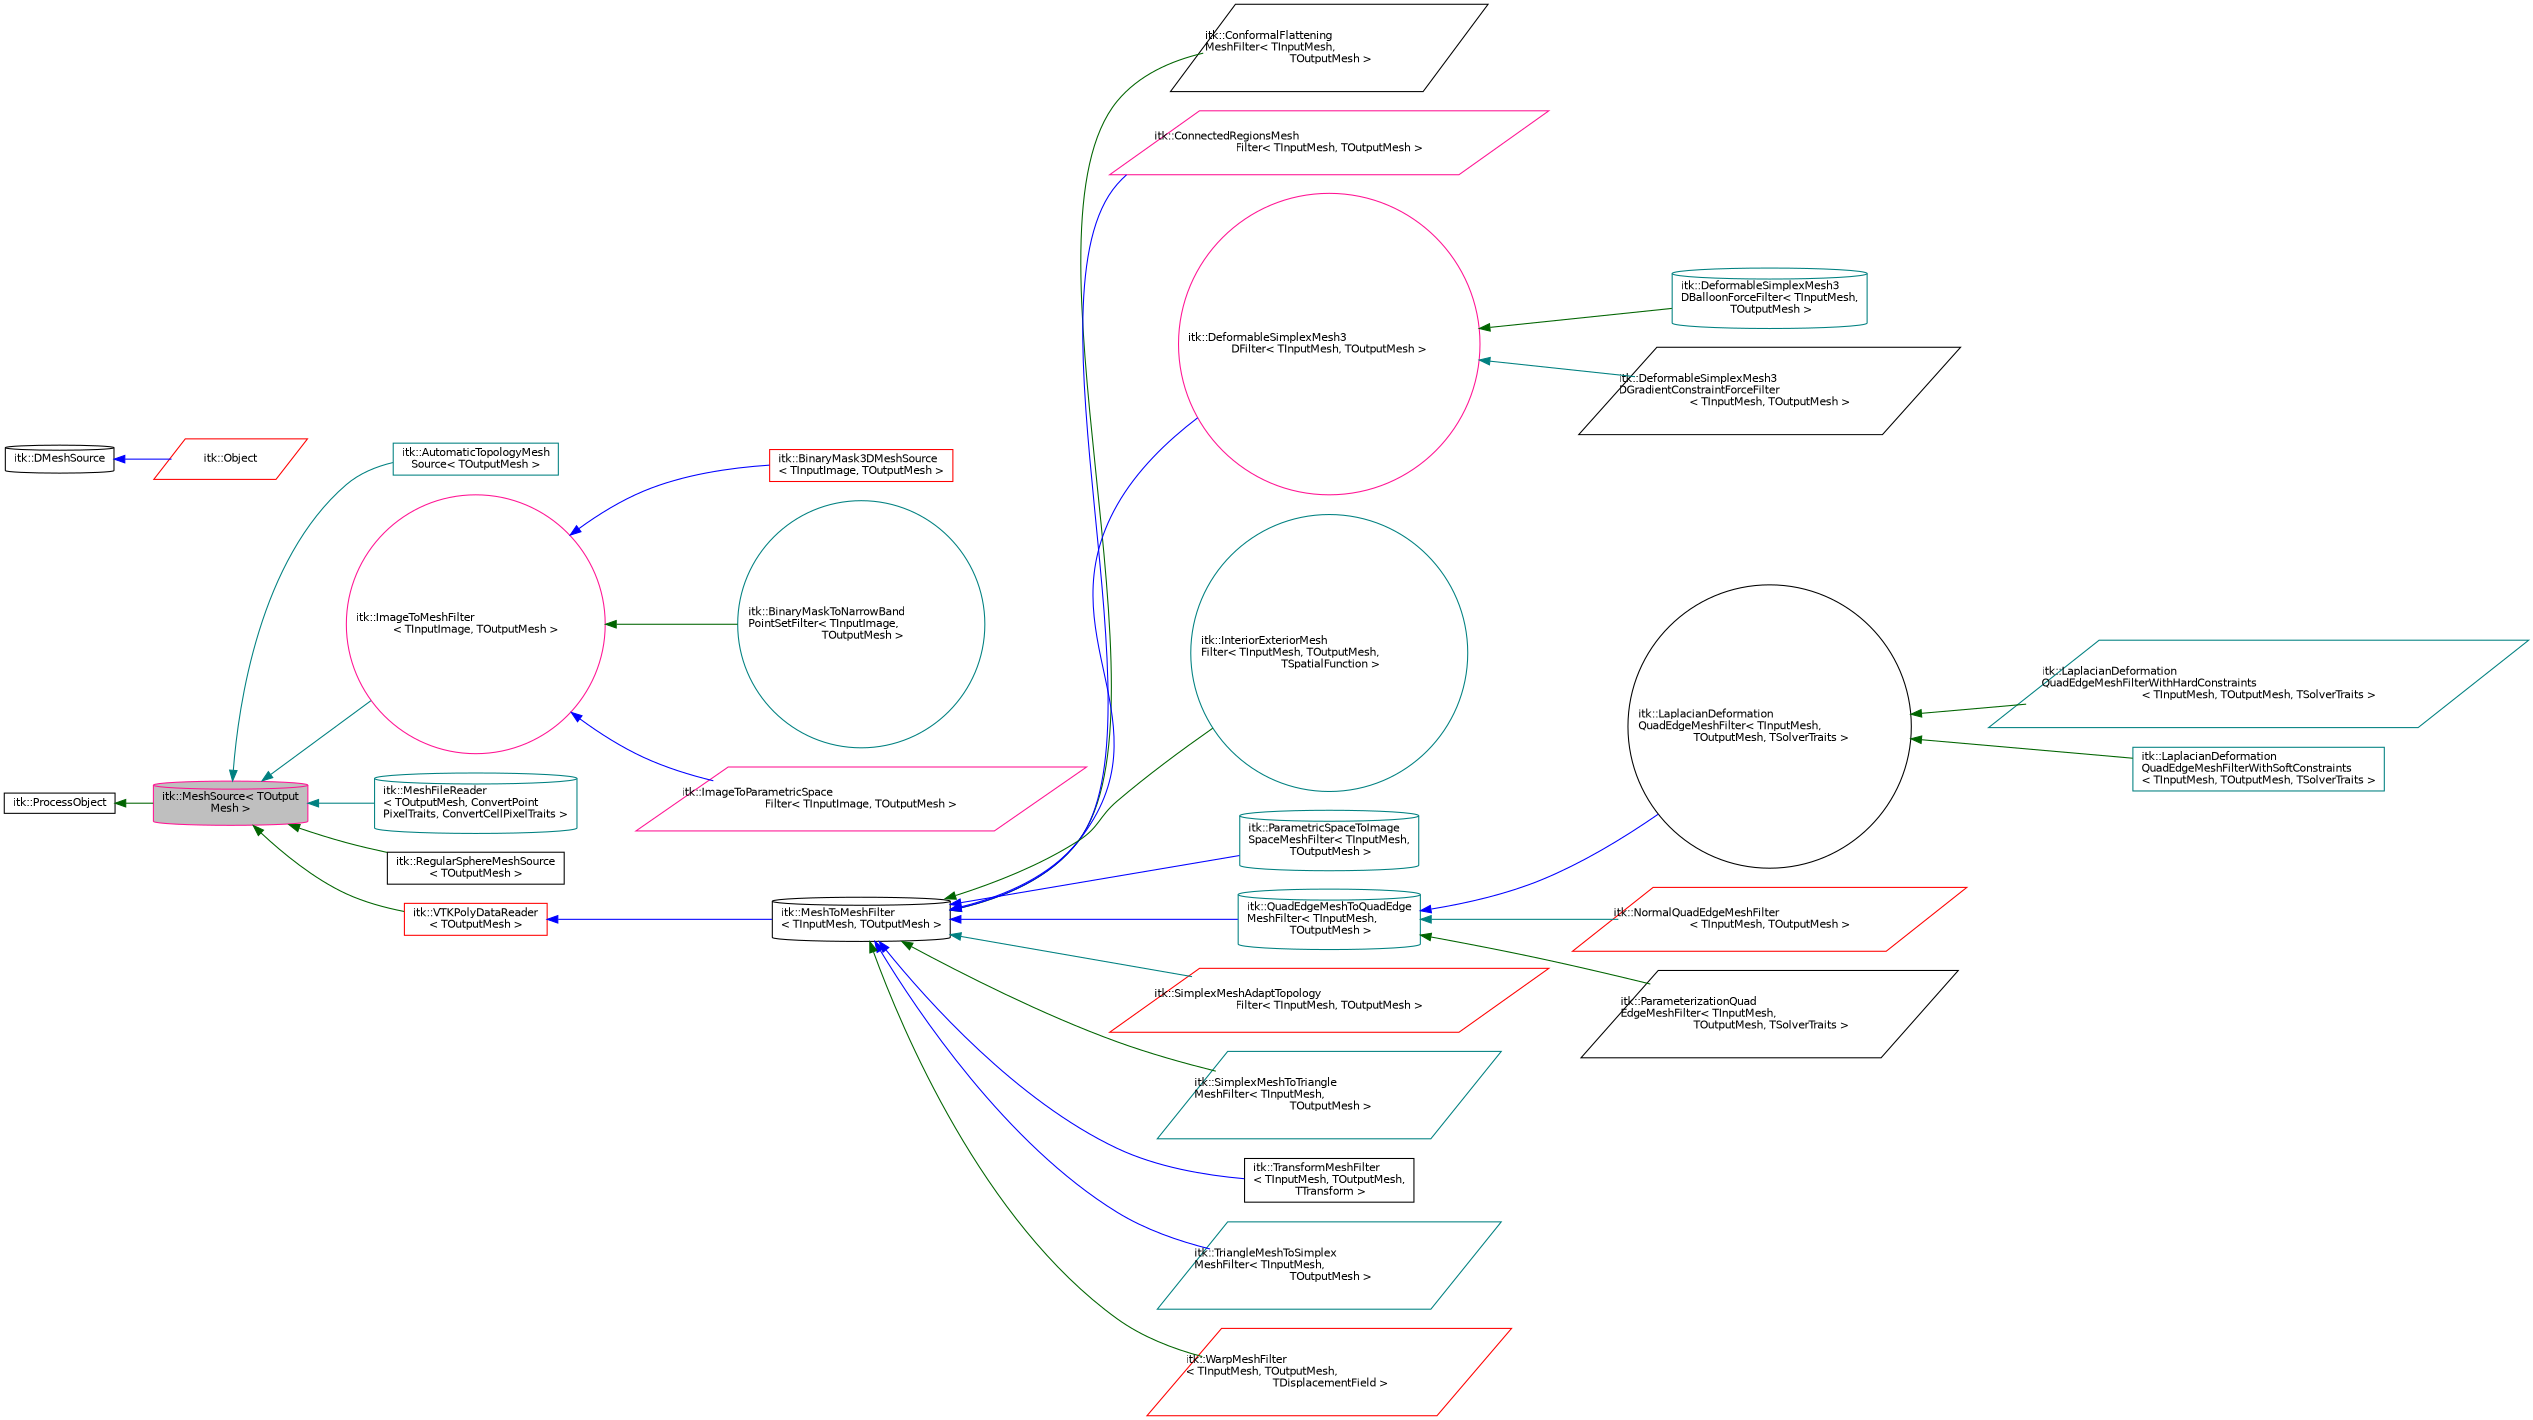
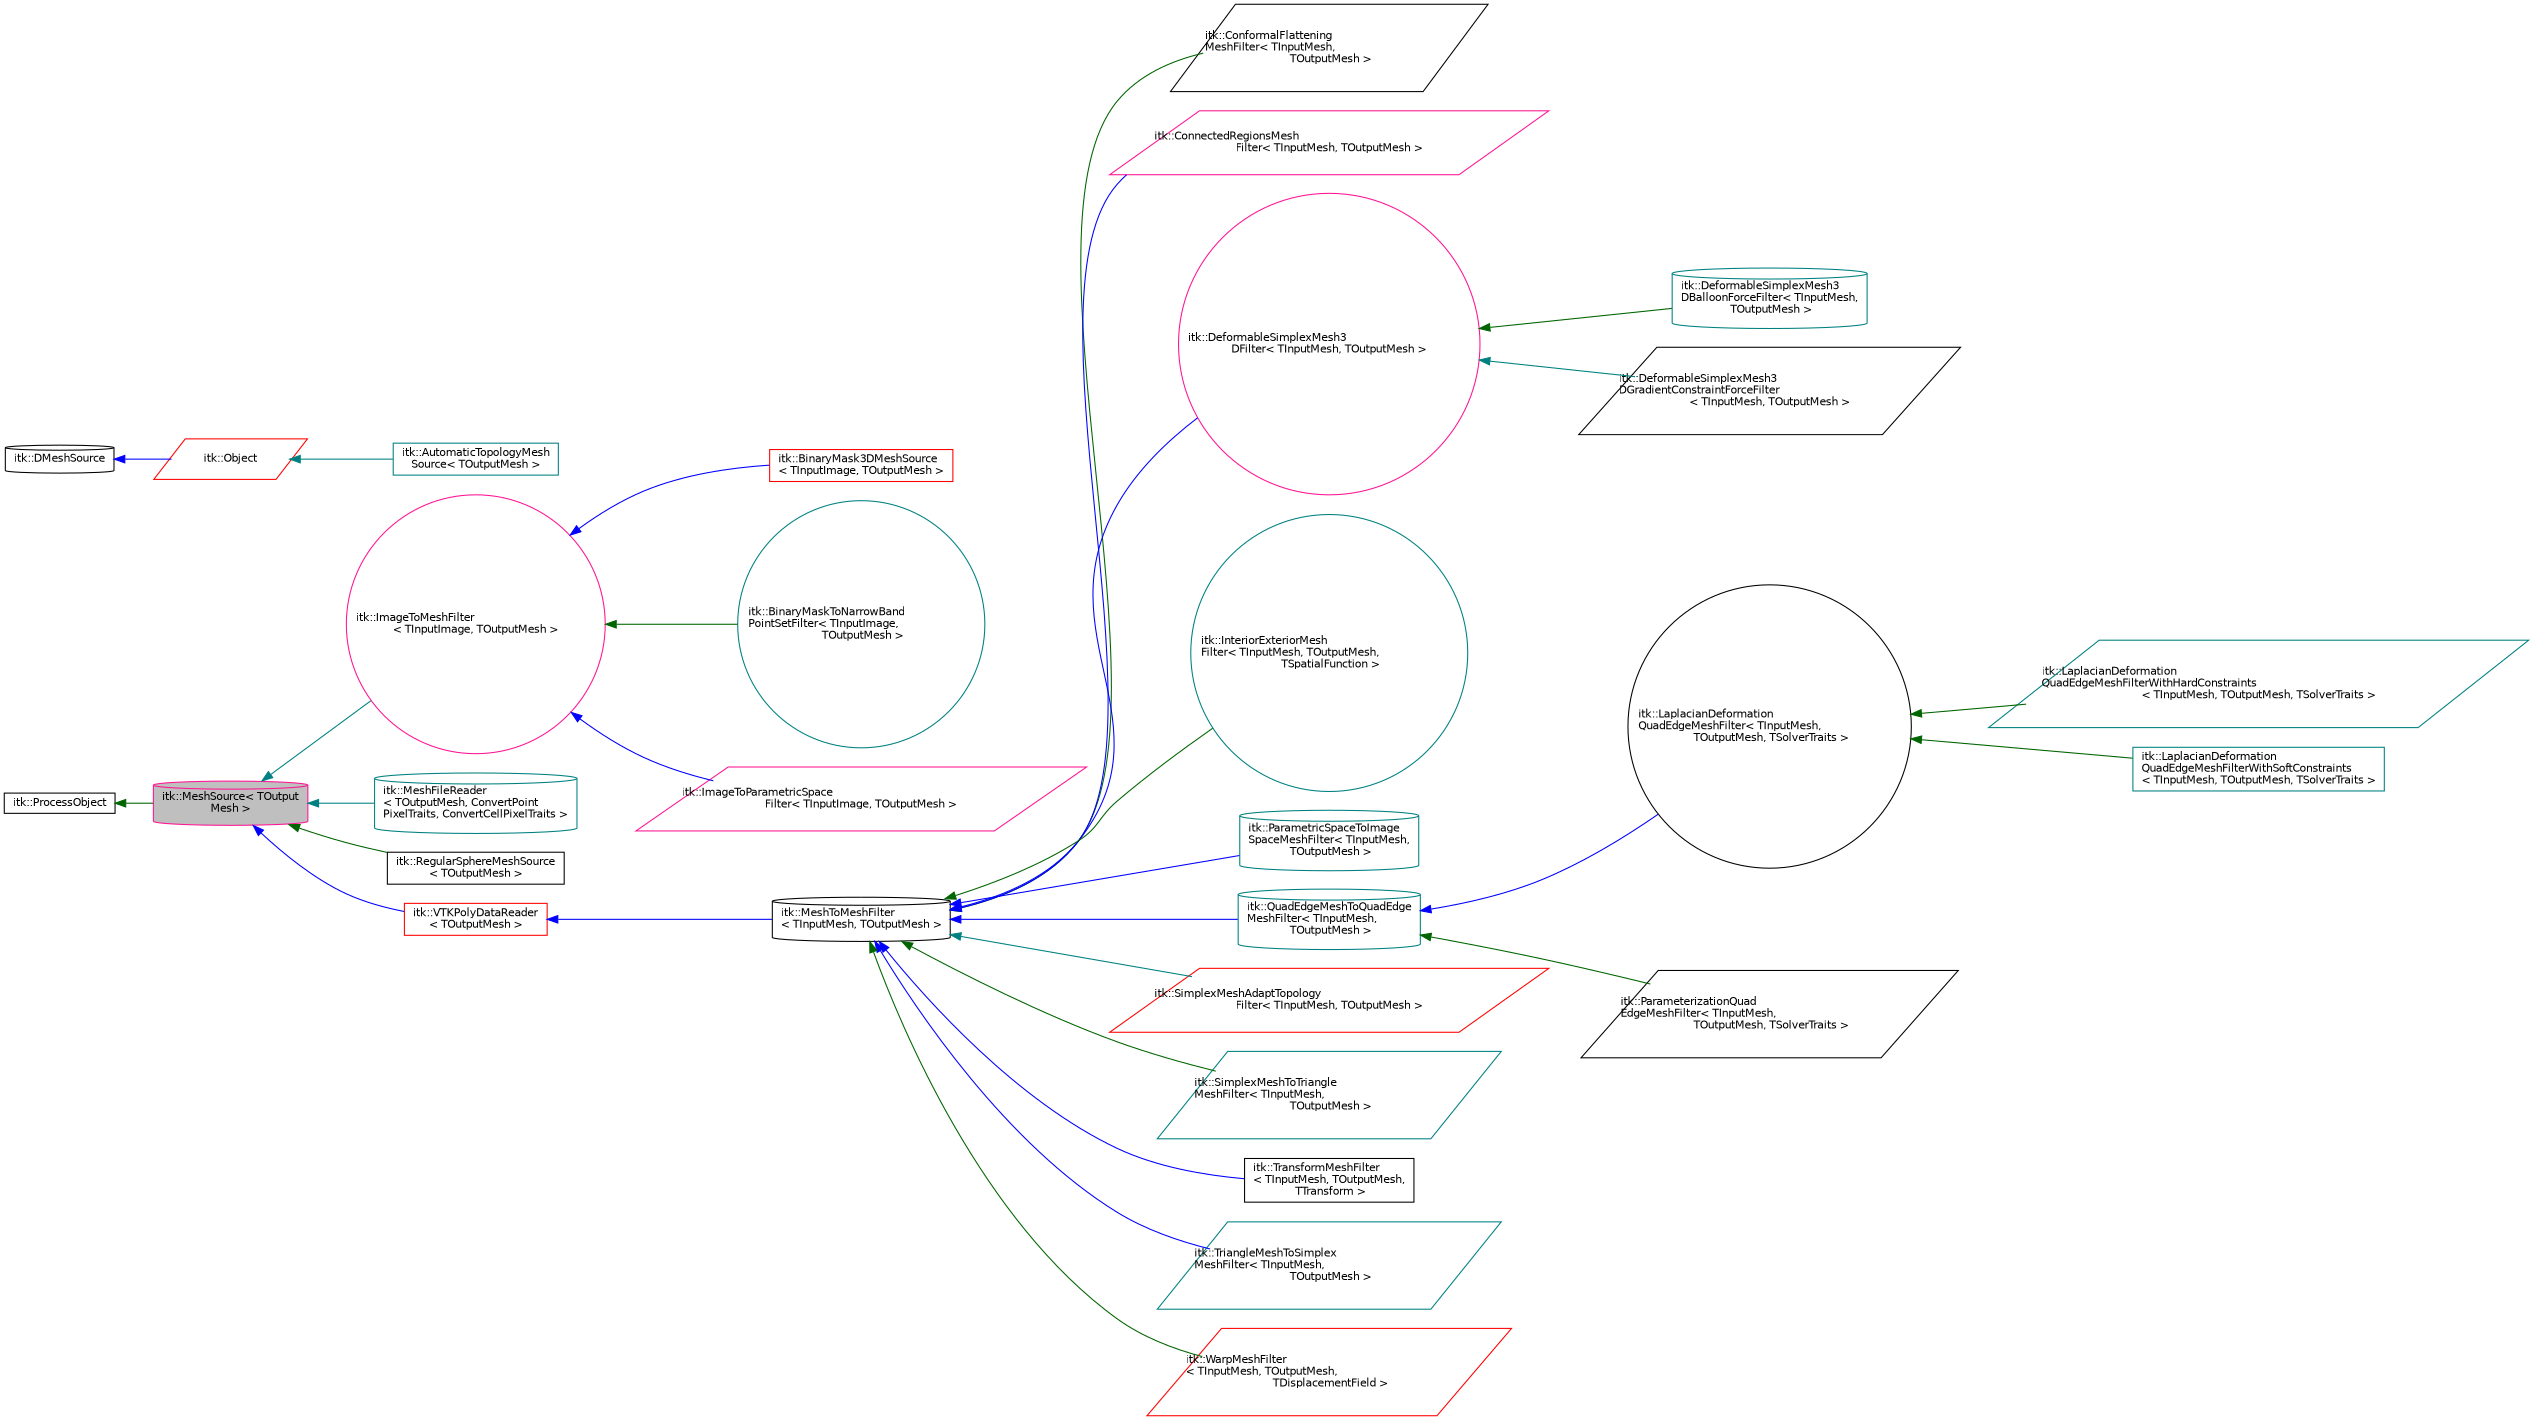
(273, 592) -> (347, 459)
(327, 883) -> (327, 883)
(1770, 919) -> none
